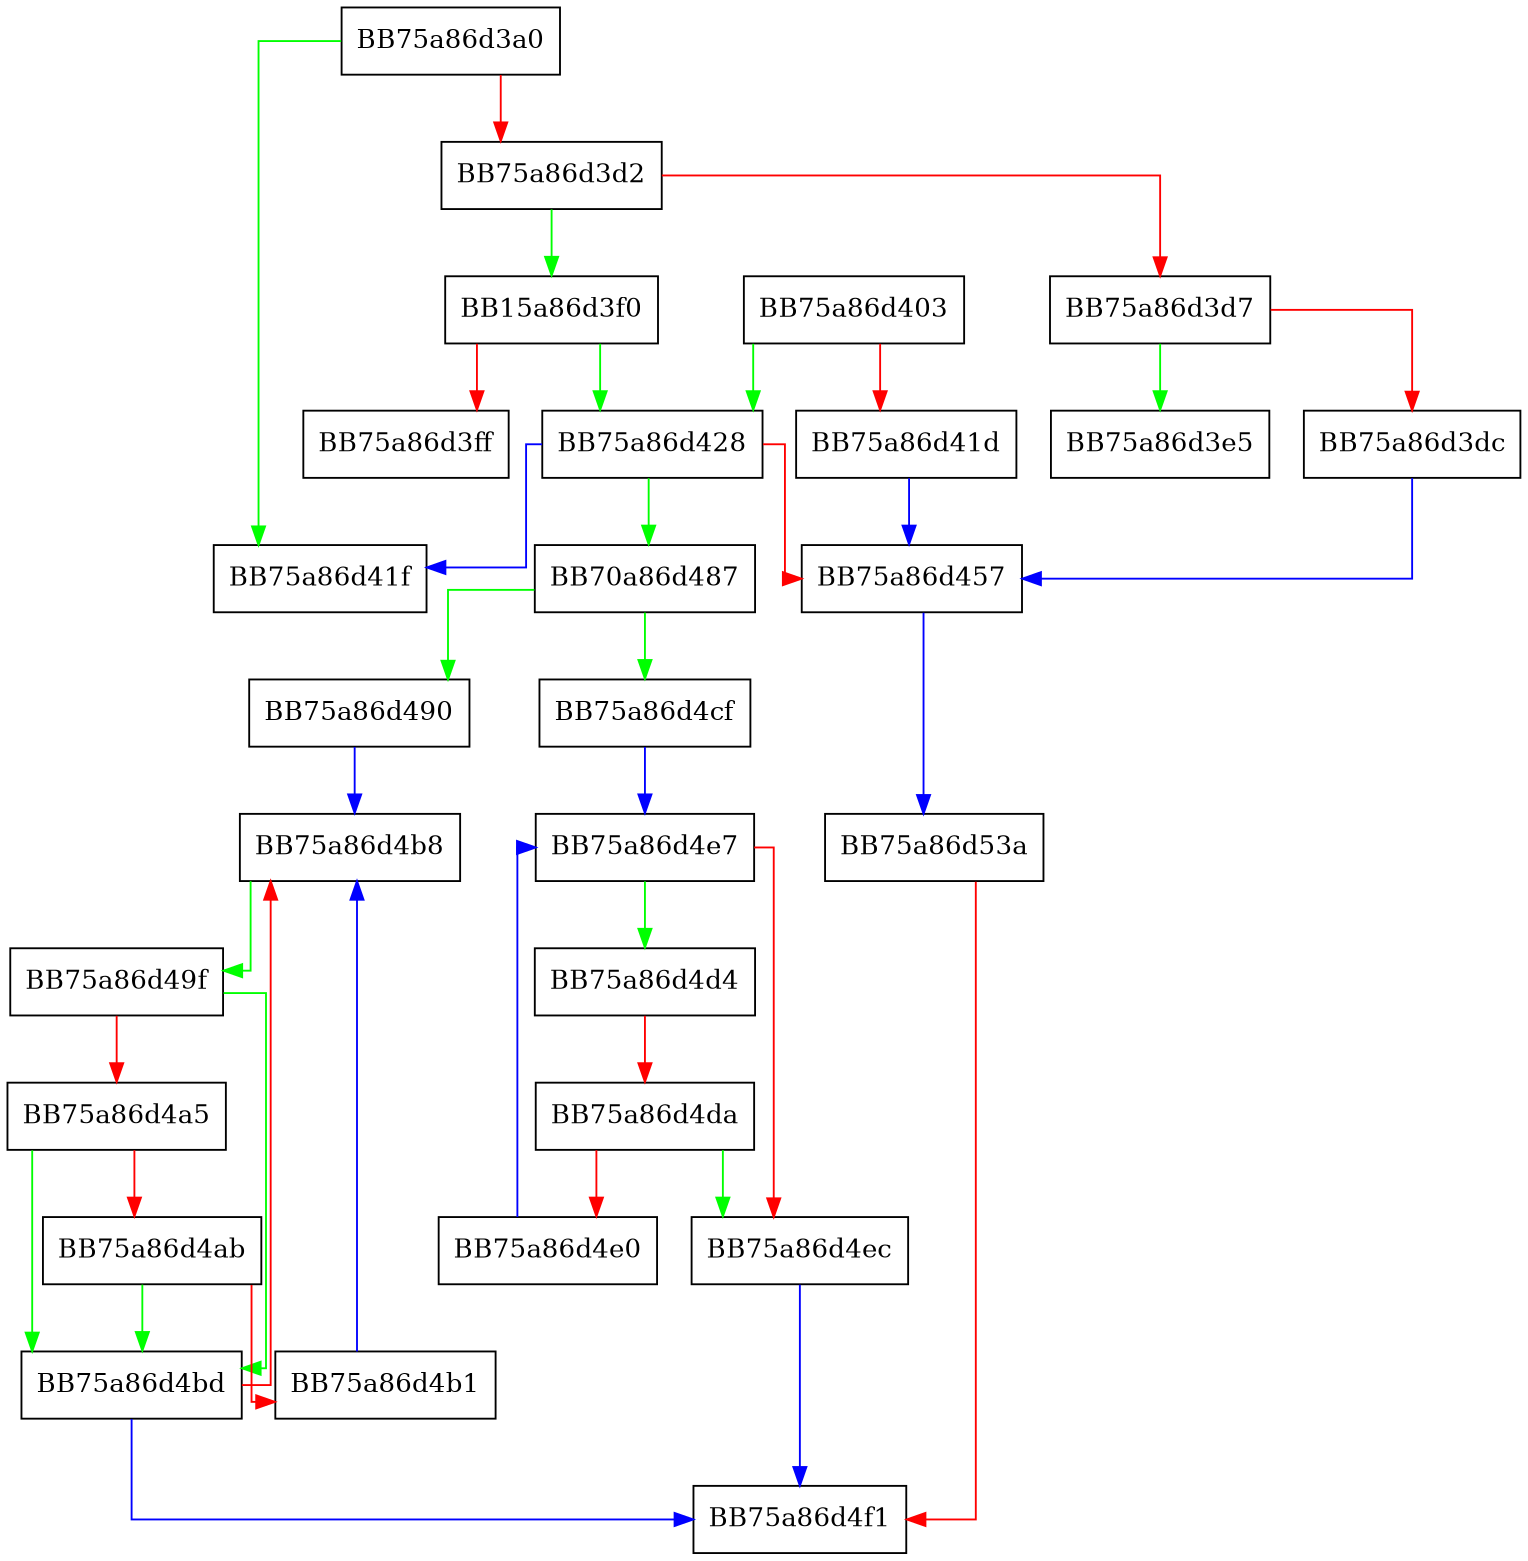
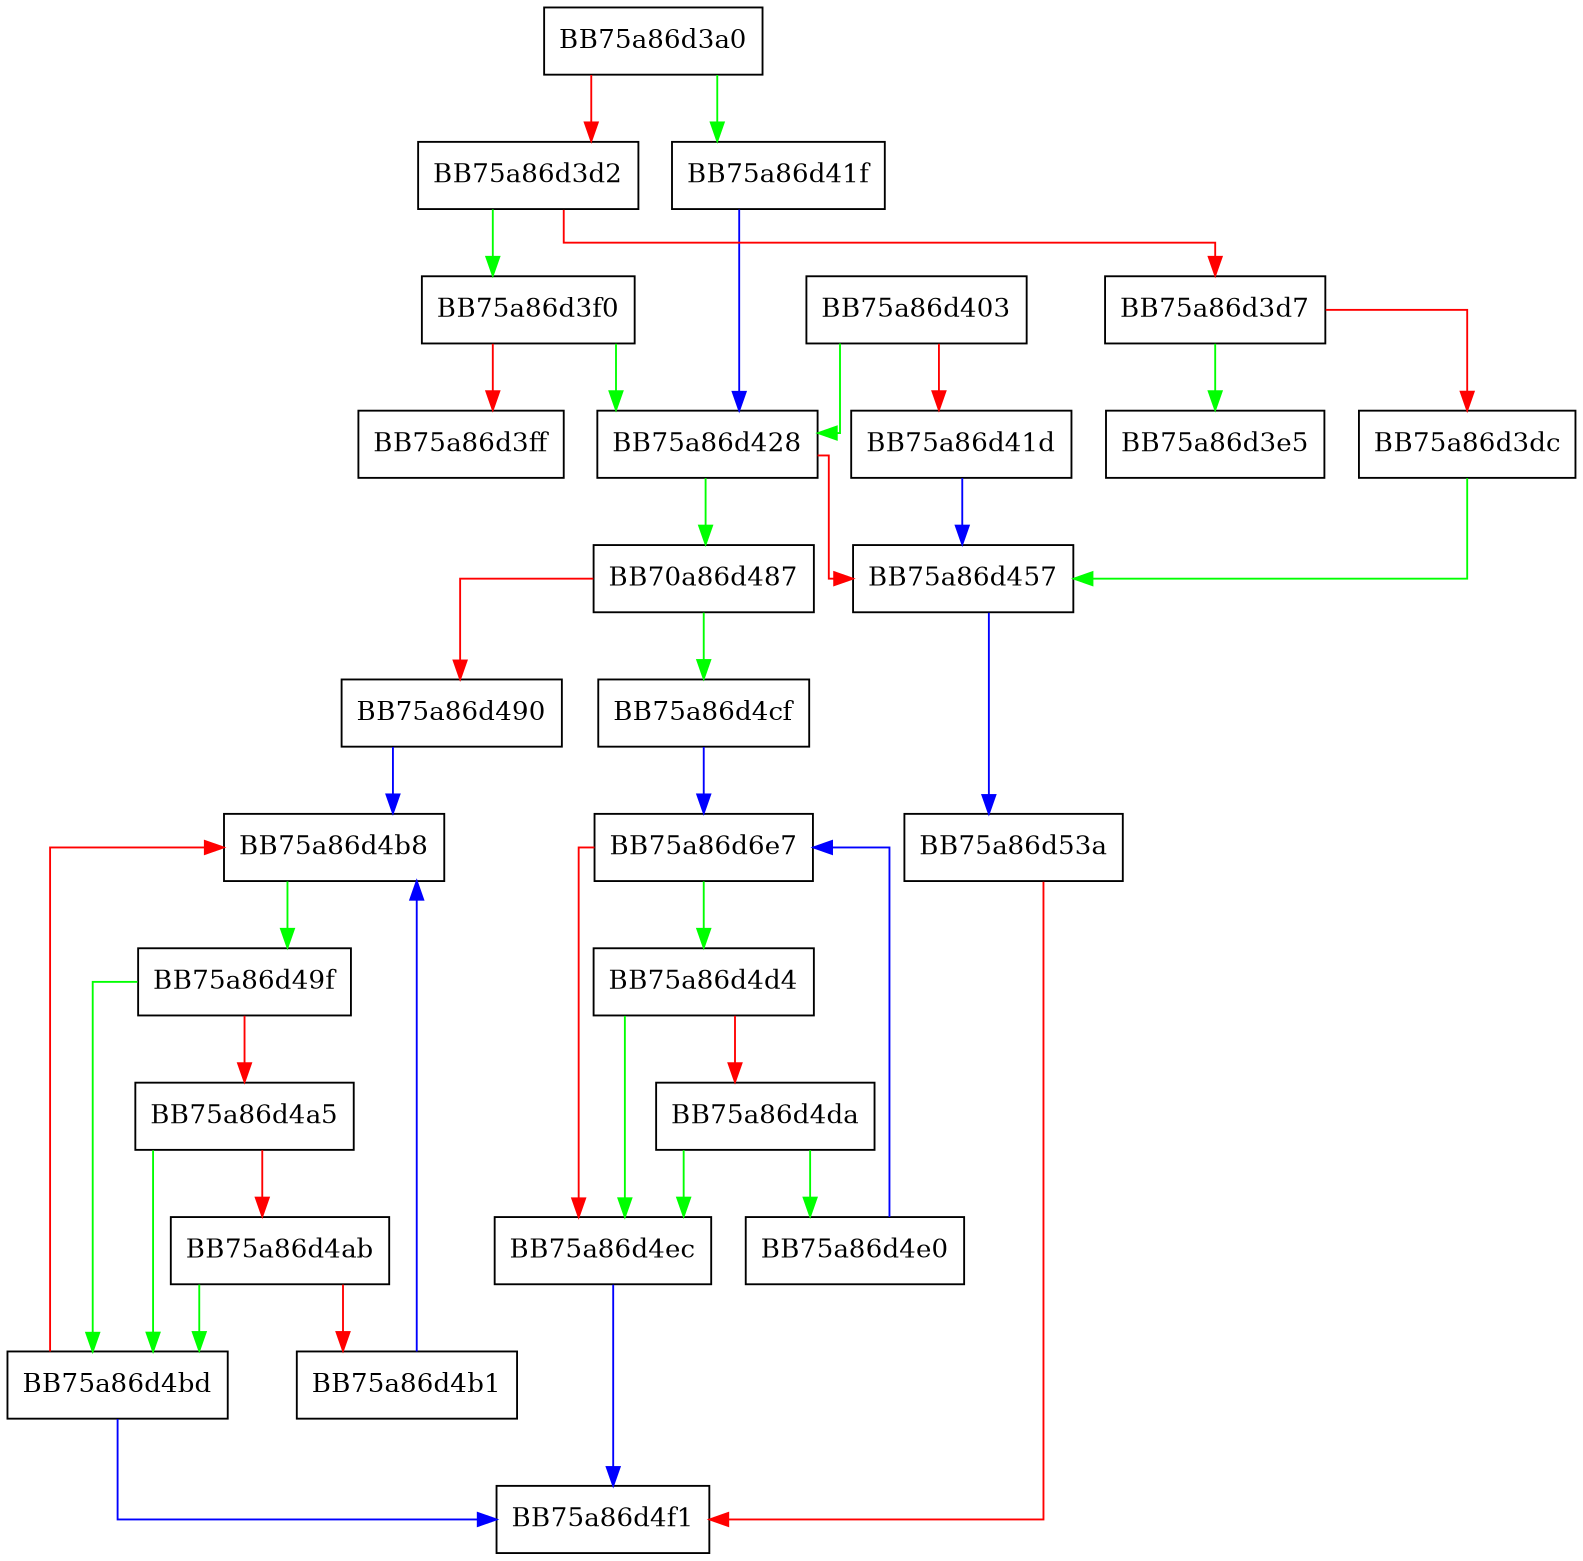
(552, 310) -> (528, 310)
(526, 538) -> (739, 301)
(1277, 579) -> (1330, 579)
(456, 590) -> (486, 579)
(645, 847) -> (704, 847)
none -> (625, 1107)
(596, 1174) -> (810, 1174)
